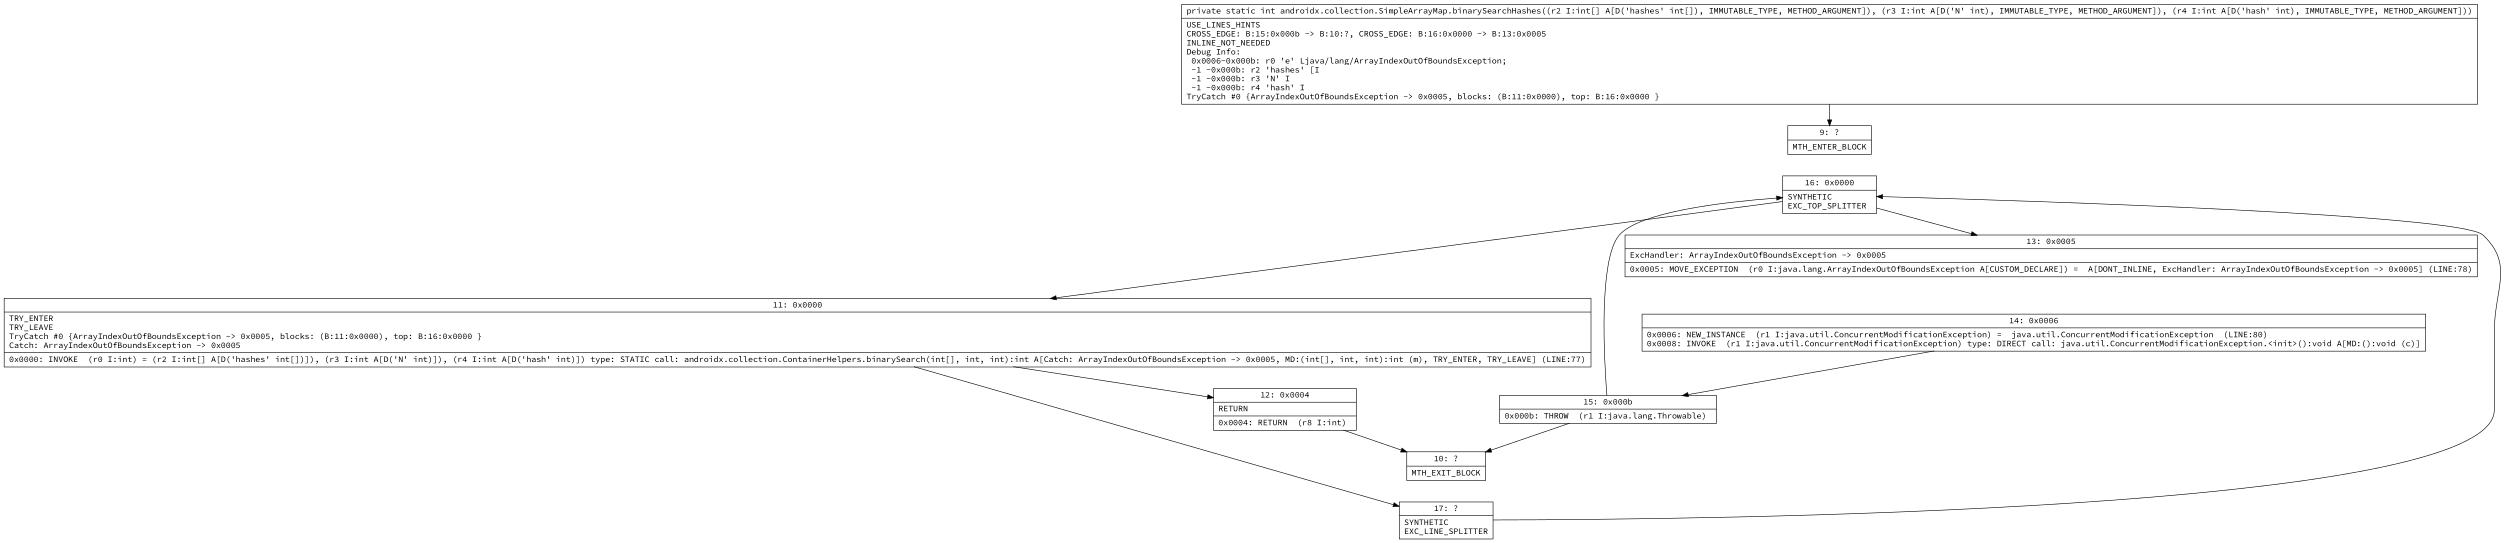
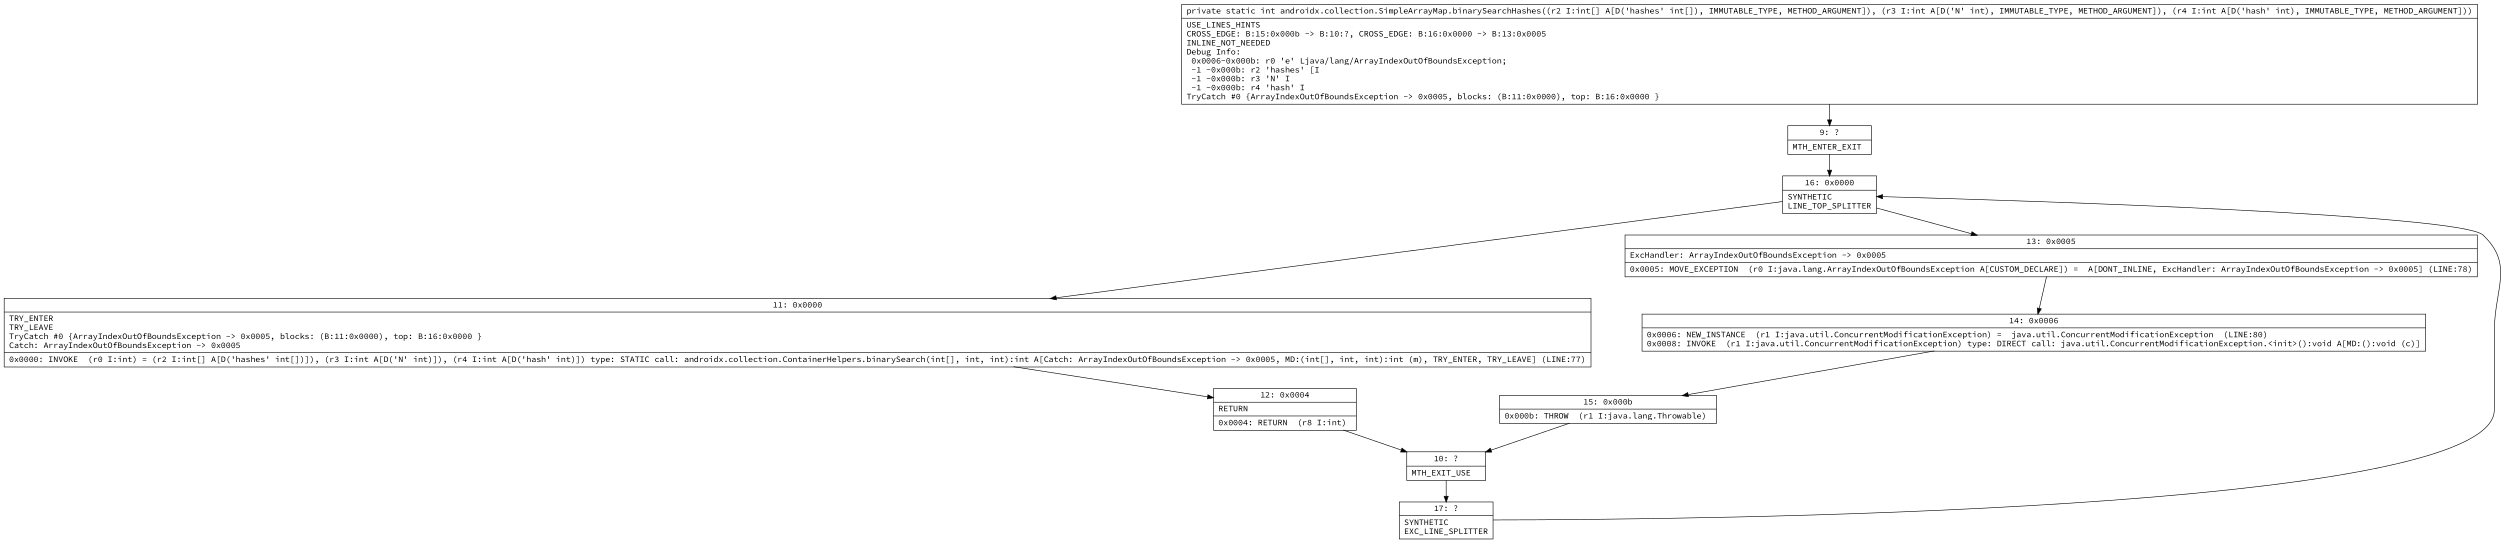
(1830, 147) -> (1827, 147)
(1827, 206) -> (1830, 206)
(1620, 235) -> (1830, 162)
none -> (2043, 292)
(1154, 436) -> (1446, 488)
(1446, 473) -> (1441, 473)
